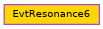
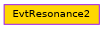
(52, 14) -> (52, 14)
